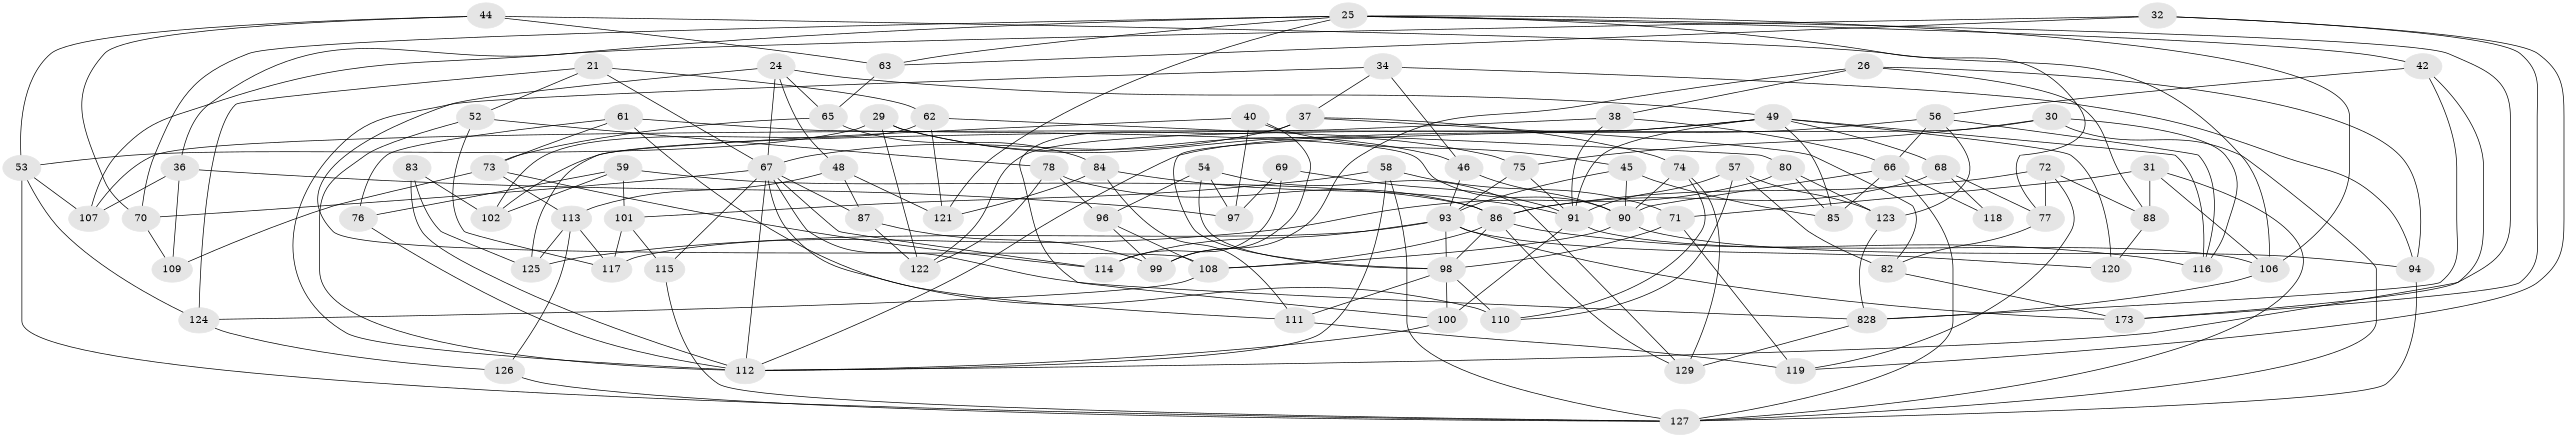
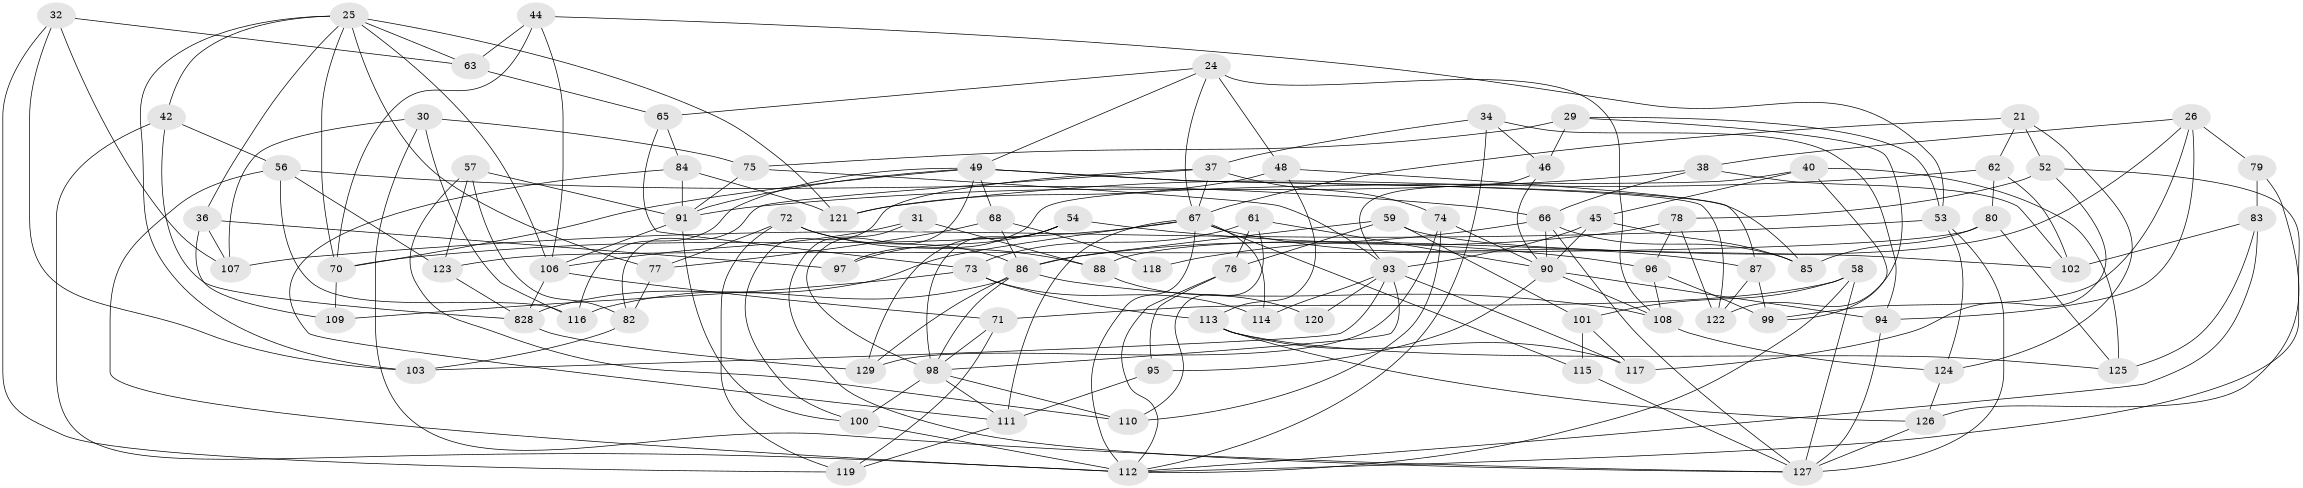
(1997, 142) -> (654, 206)
(1282, 168) -> none
none -> (2257, 168)
(1913, 196) -> (774, 299)
(2124, 320) -> (416, 371)
none -> (1154, 371)
